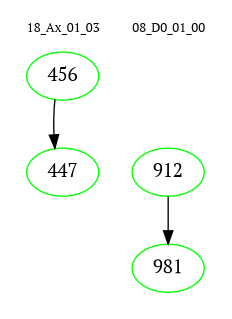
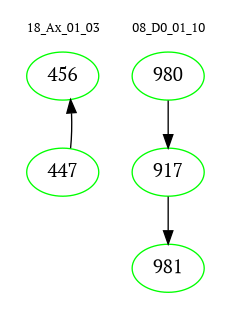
(169, 29) -> (169, 29)
none -> (168, 76)
(54, 117) -> (72, 131)
(168, 172) -> (168, 172)
